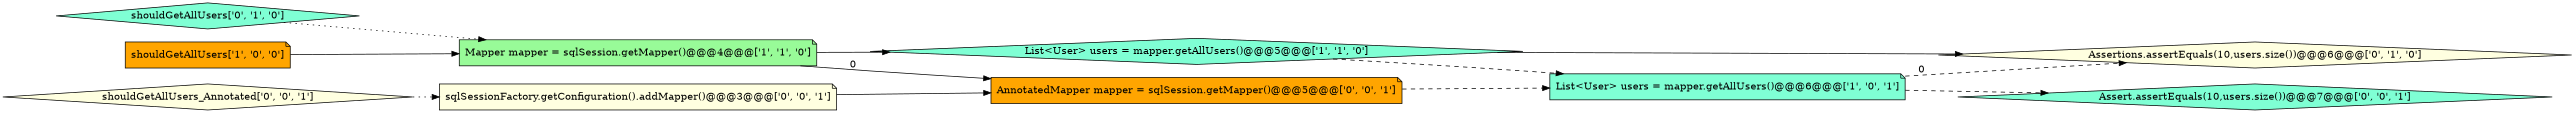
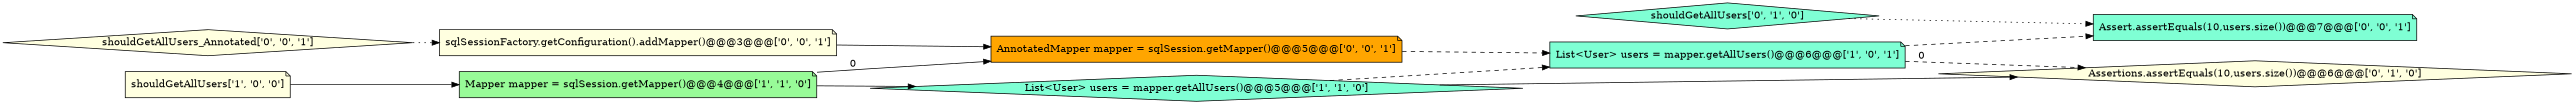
(381, 31) -> (1967, 21)
(208, 55) -> (208, 85)
(2255, 97) -> (2255, 27)
